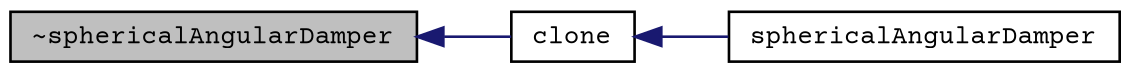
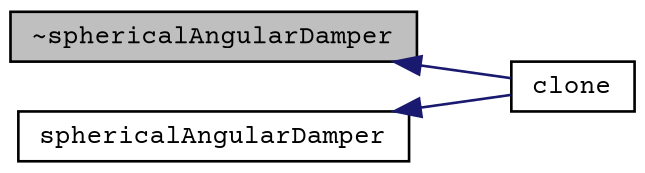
(695, 37) -> (466, 101)
